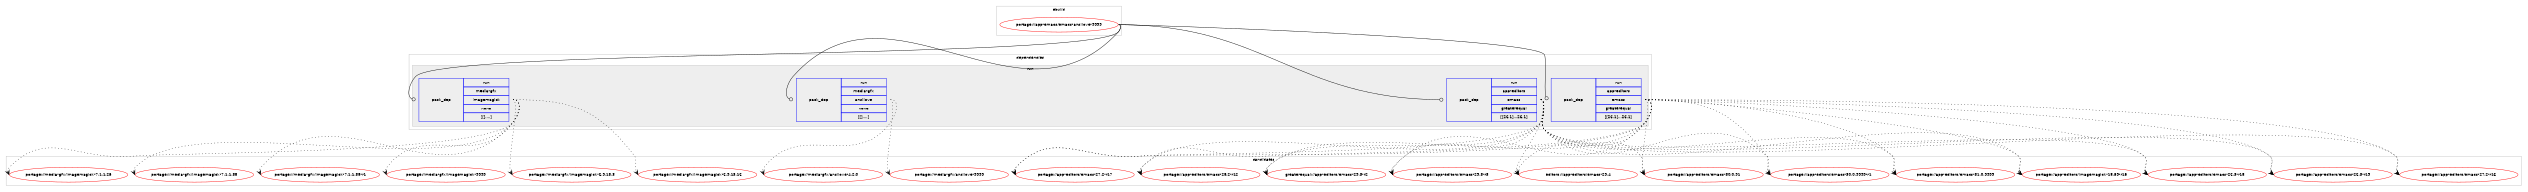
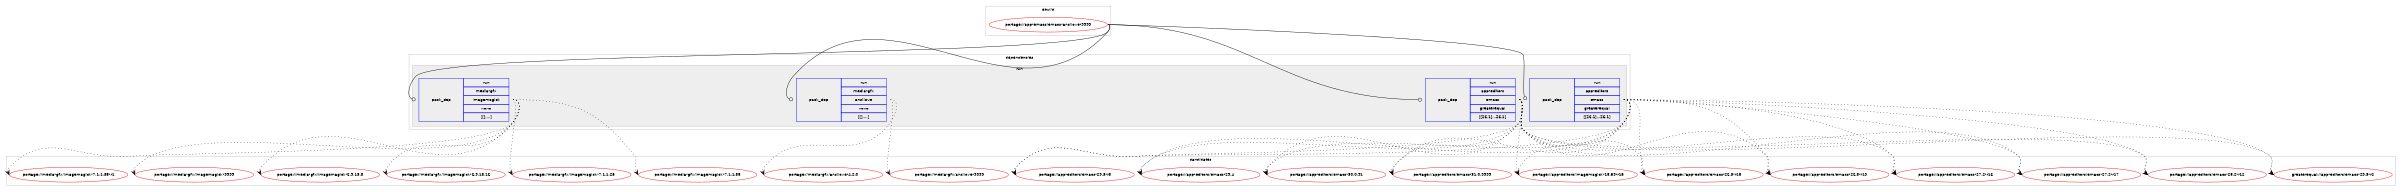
(1578, 175) -> (1201, 175)
(1830, 175) -> none
